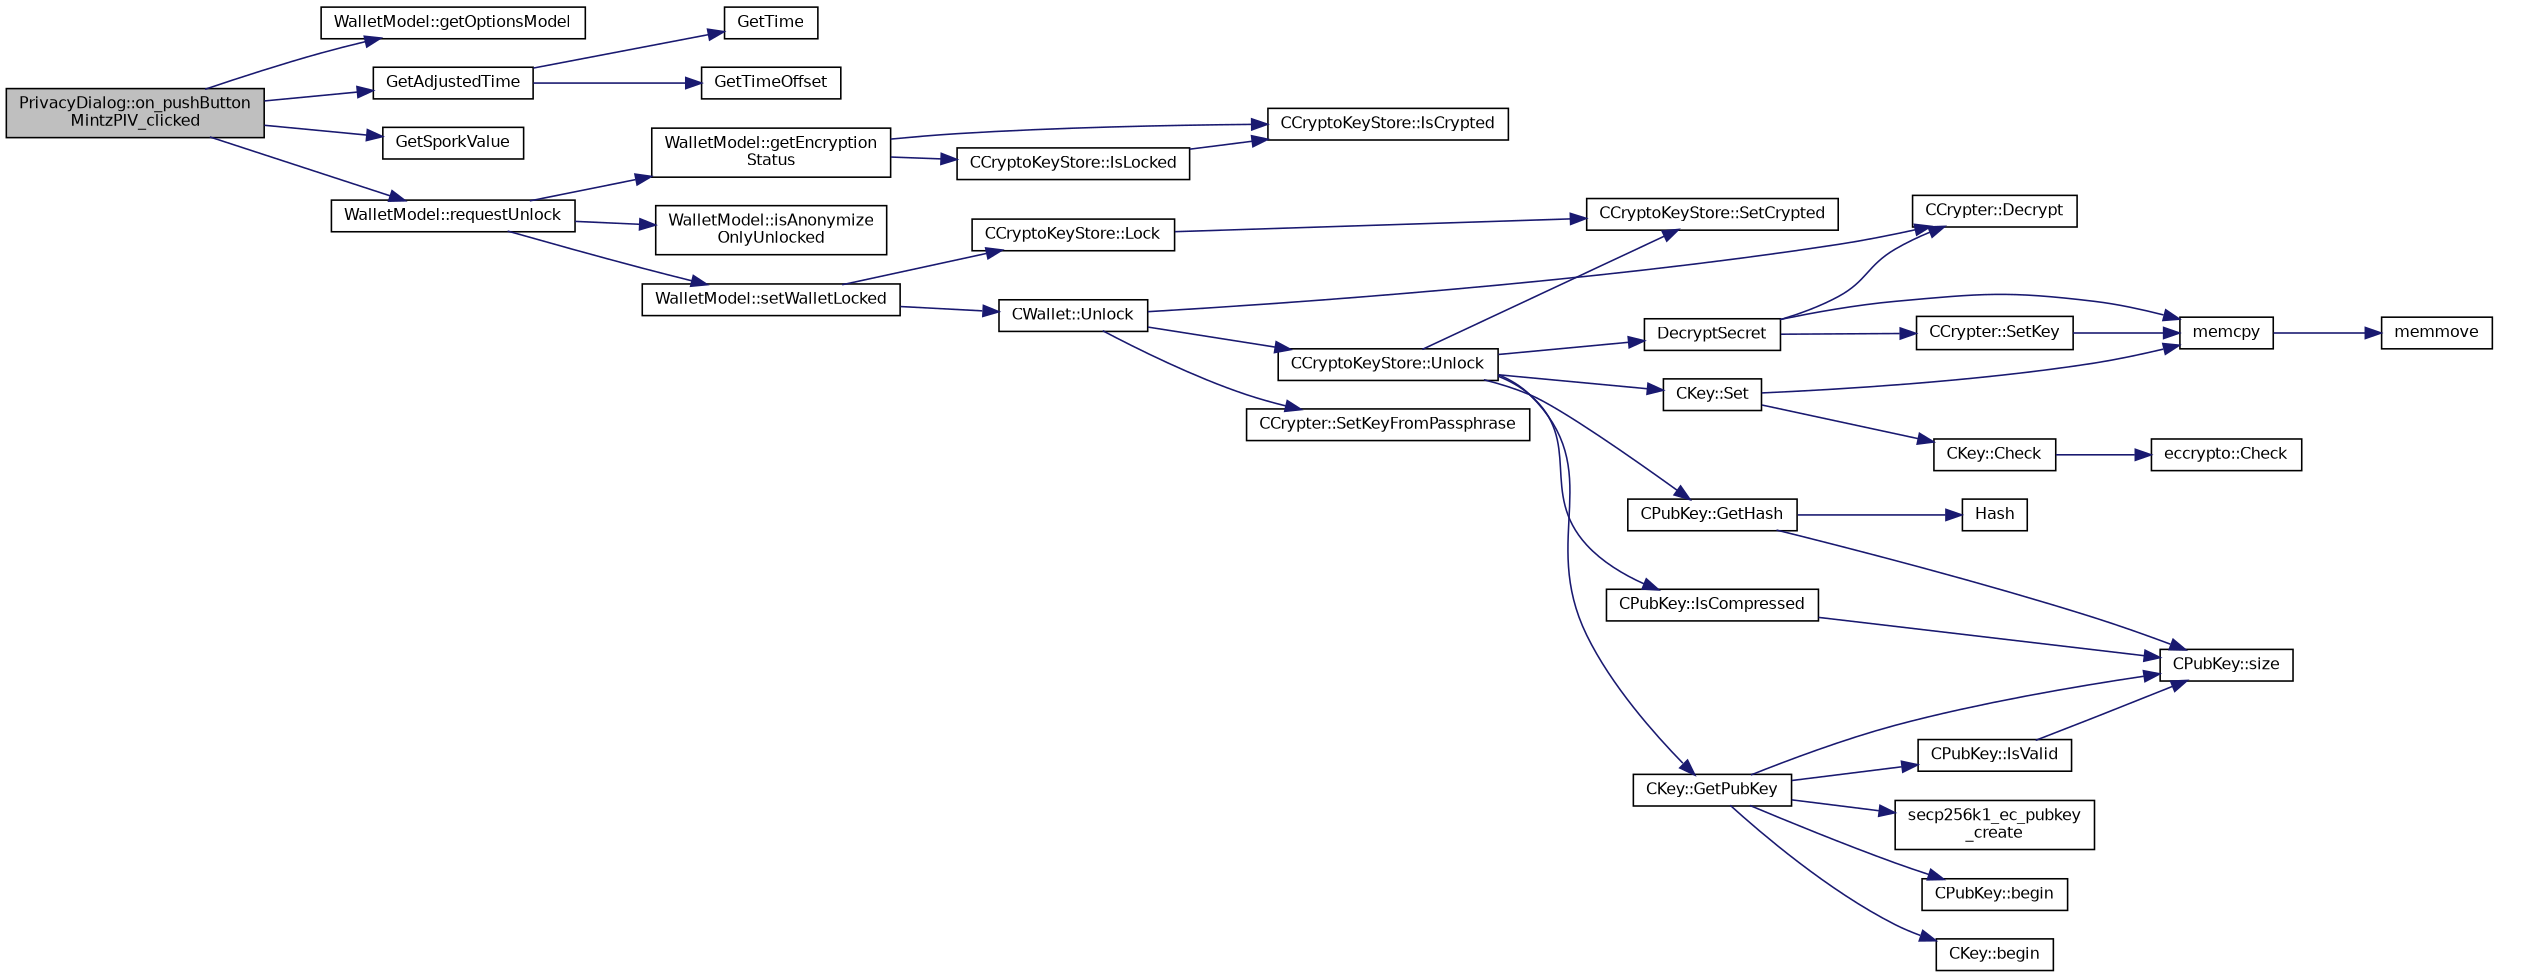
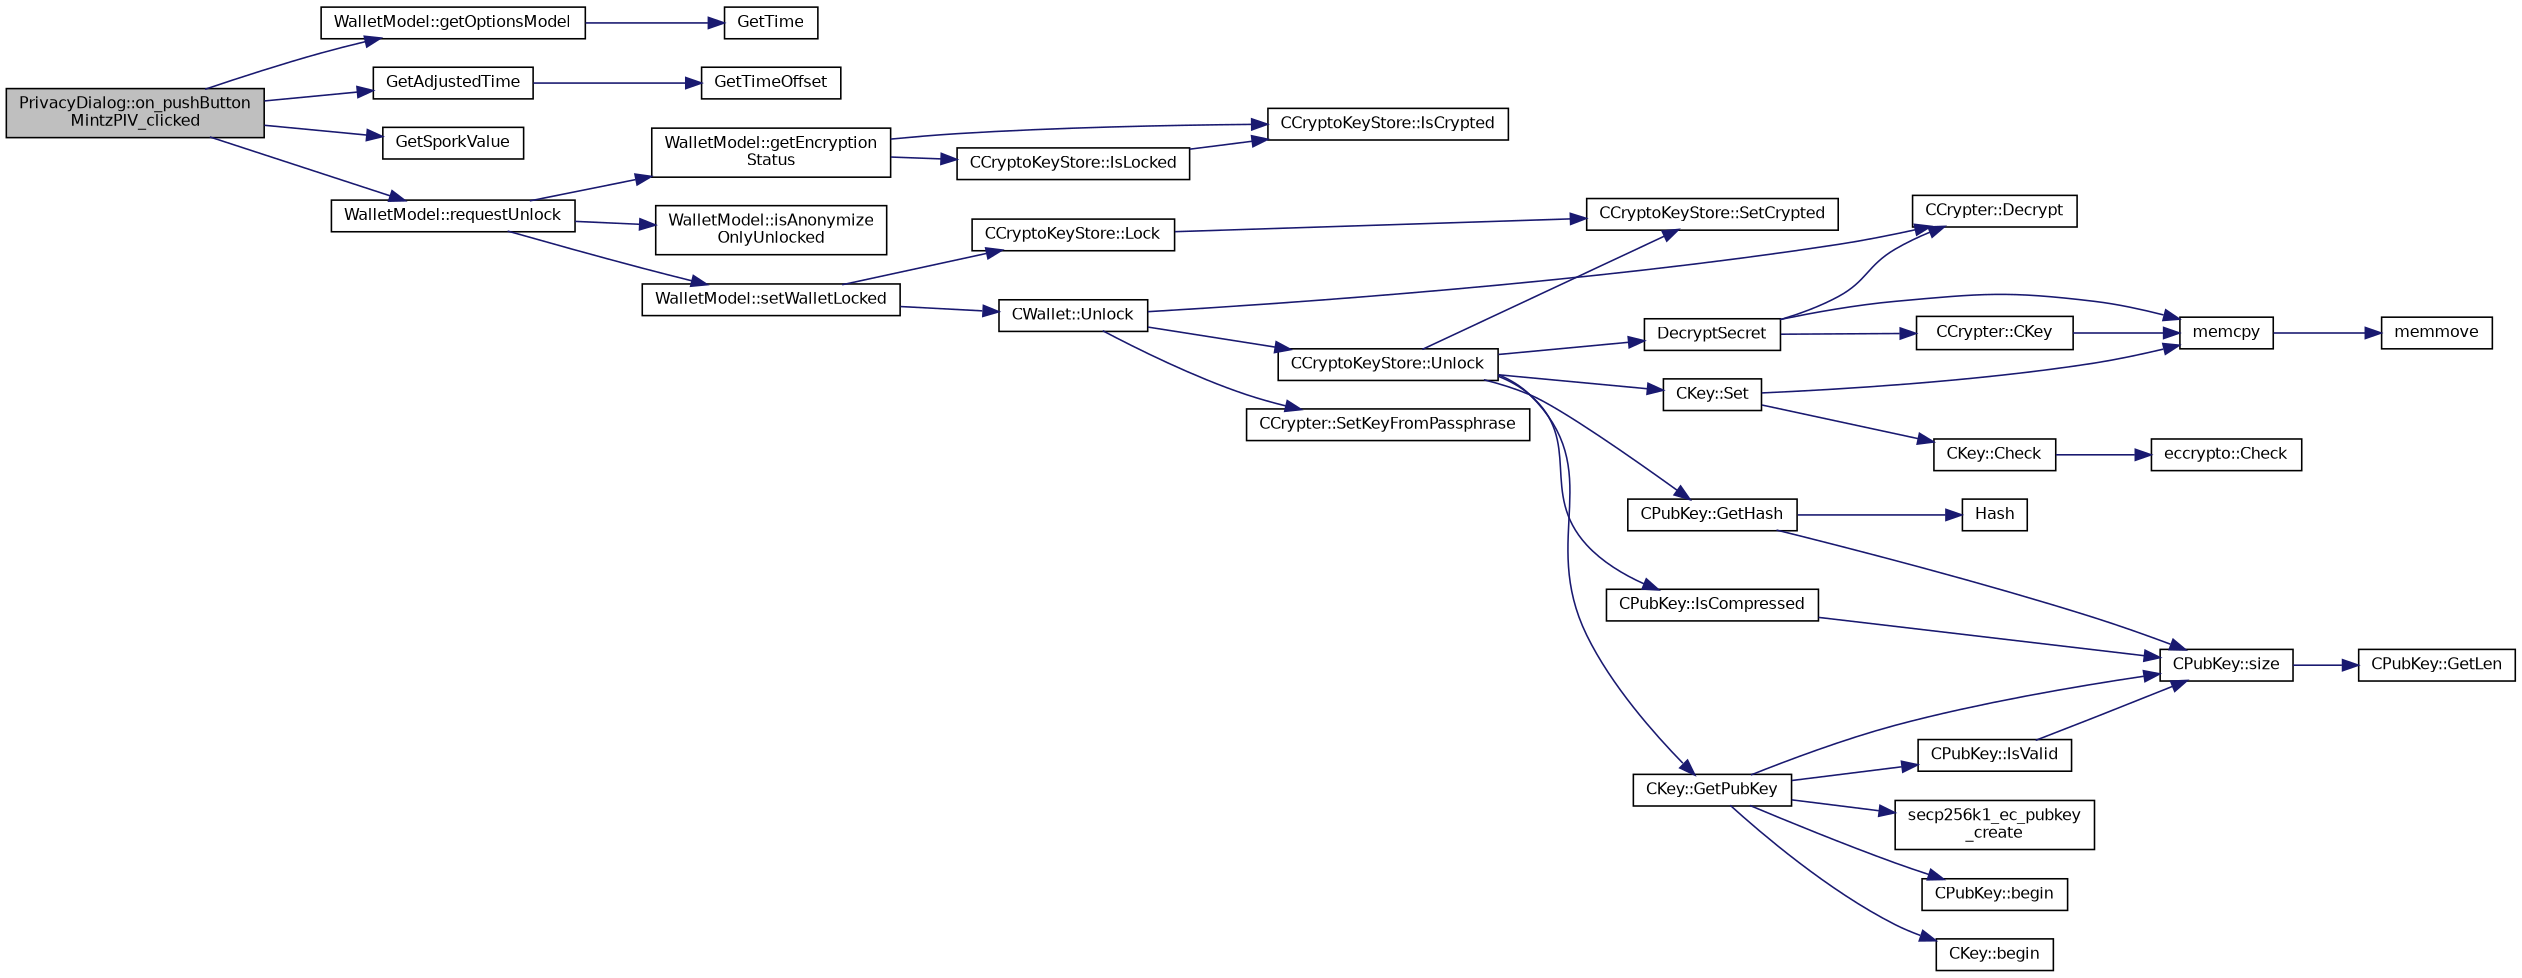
(621, 51) -> (647, 23)
(1995, 333) -> (1995, 333)
none -> (2437, 665)
